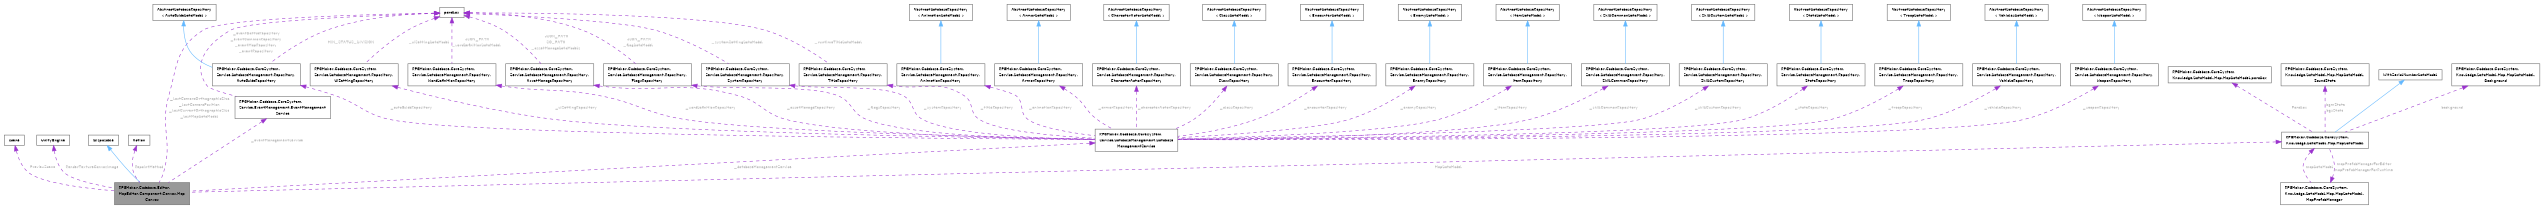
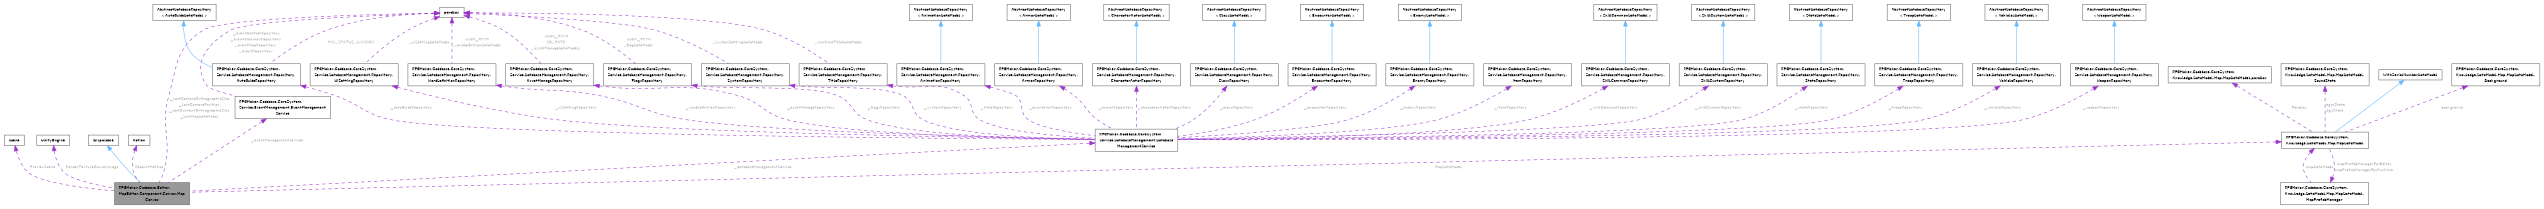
(1528, 12) -> none
